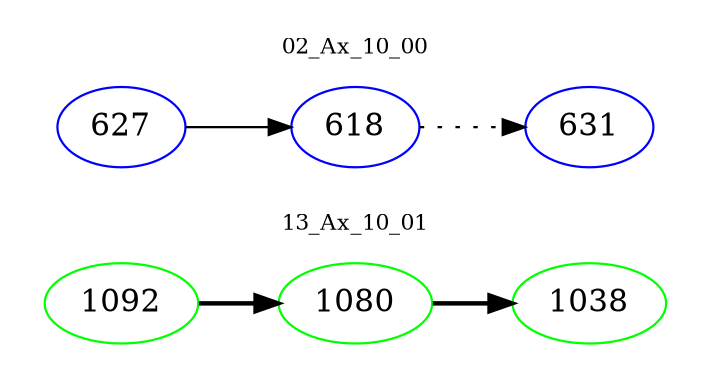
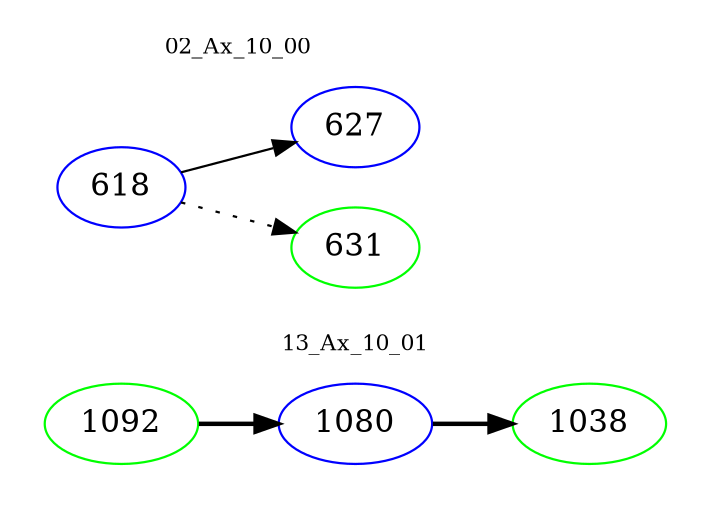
(227, 127) -> (227, 160)
(589, 127) -> (355, 248)
(355, 303) -> (355, 424)
